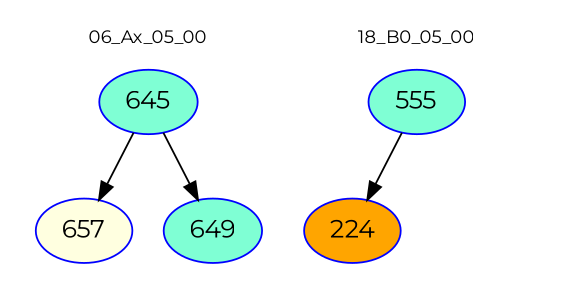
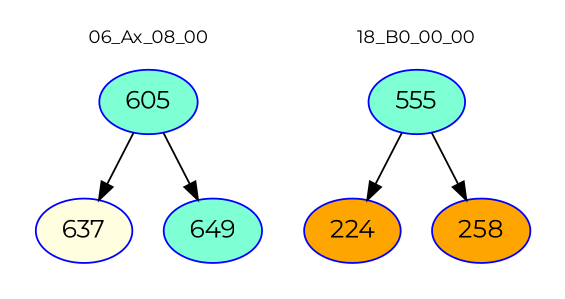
(148, 38) -> (148, 38)
(417, 38) -> (417, 38)
(148, 102) -> (148, 102)
(84, 231) -> (84, 231)
none -> (481, 231)
